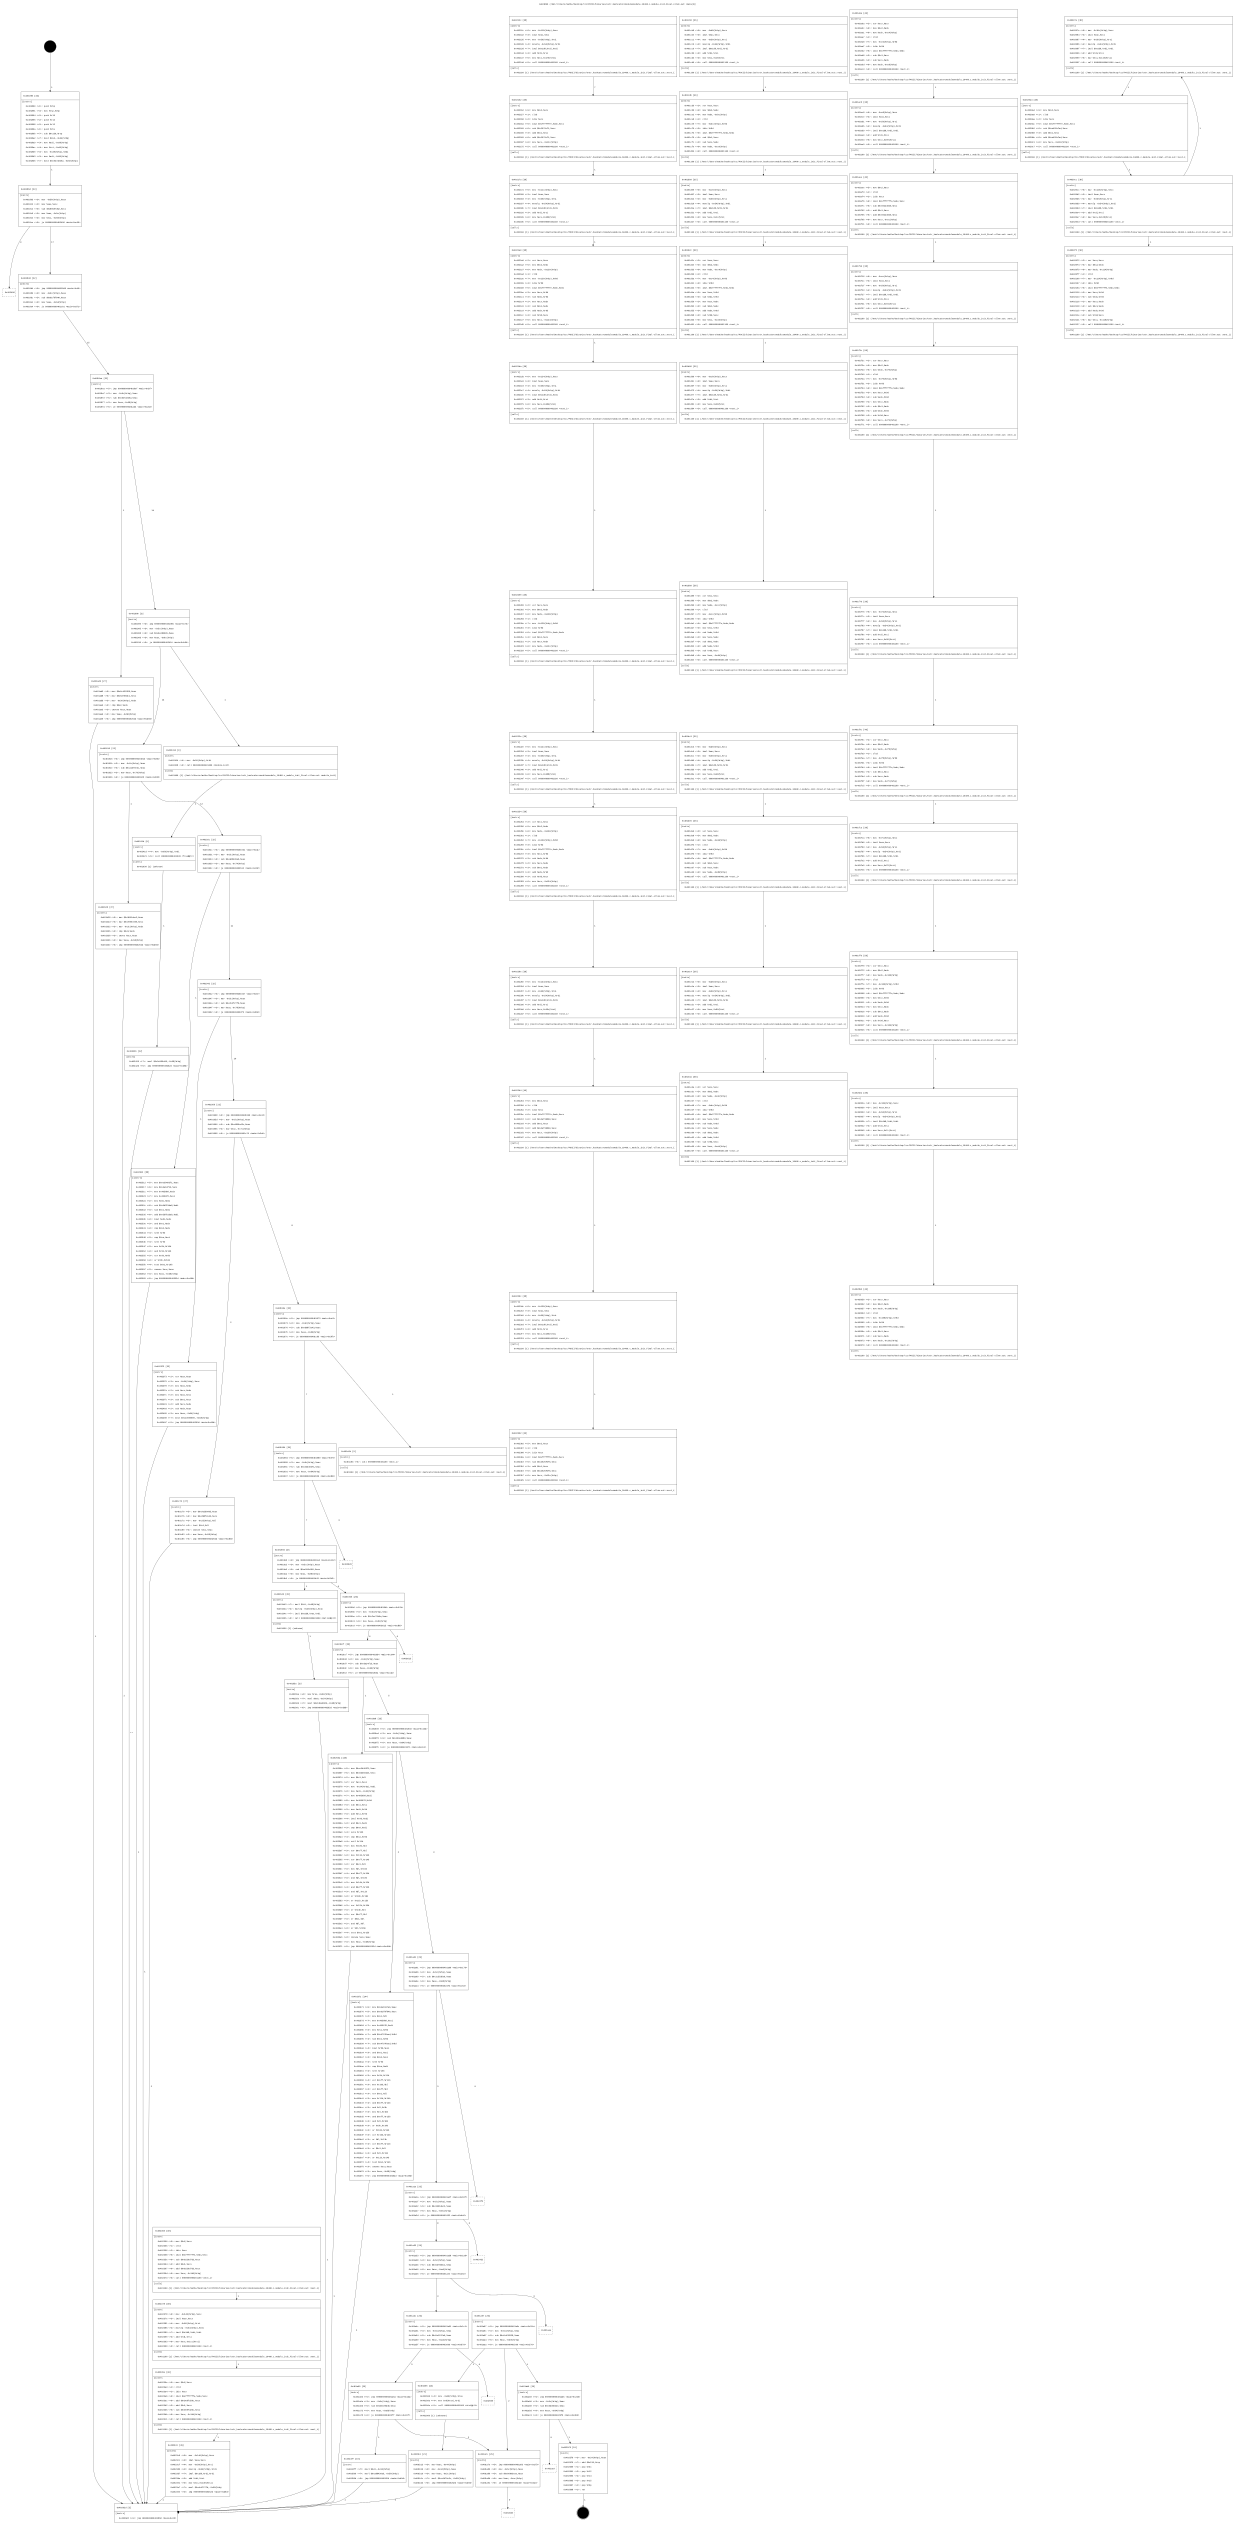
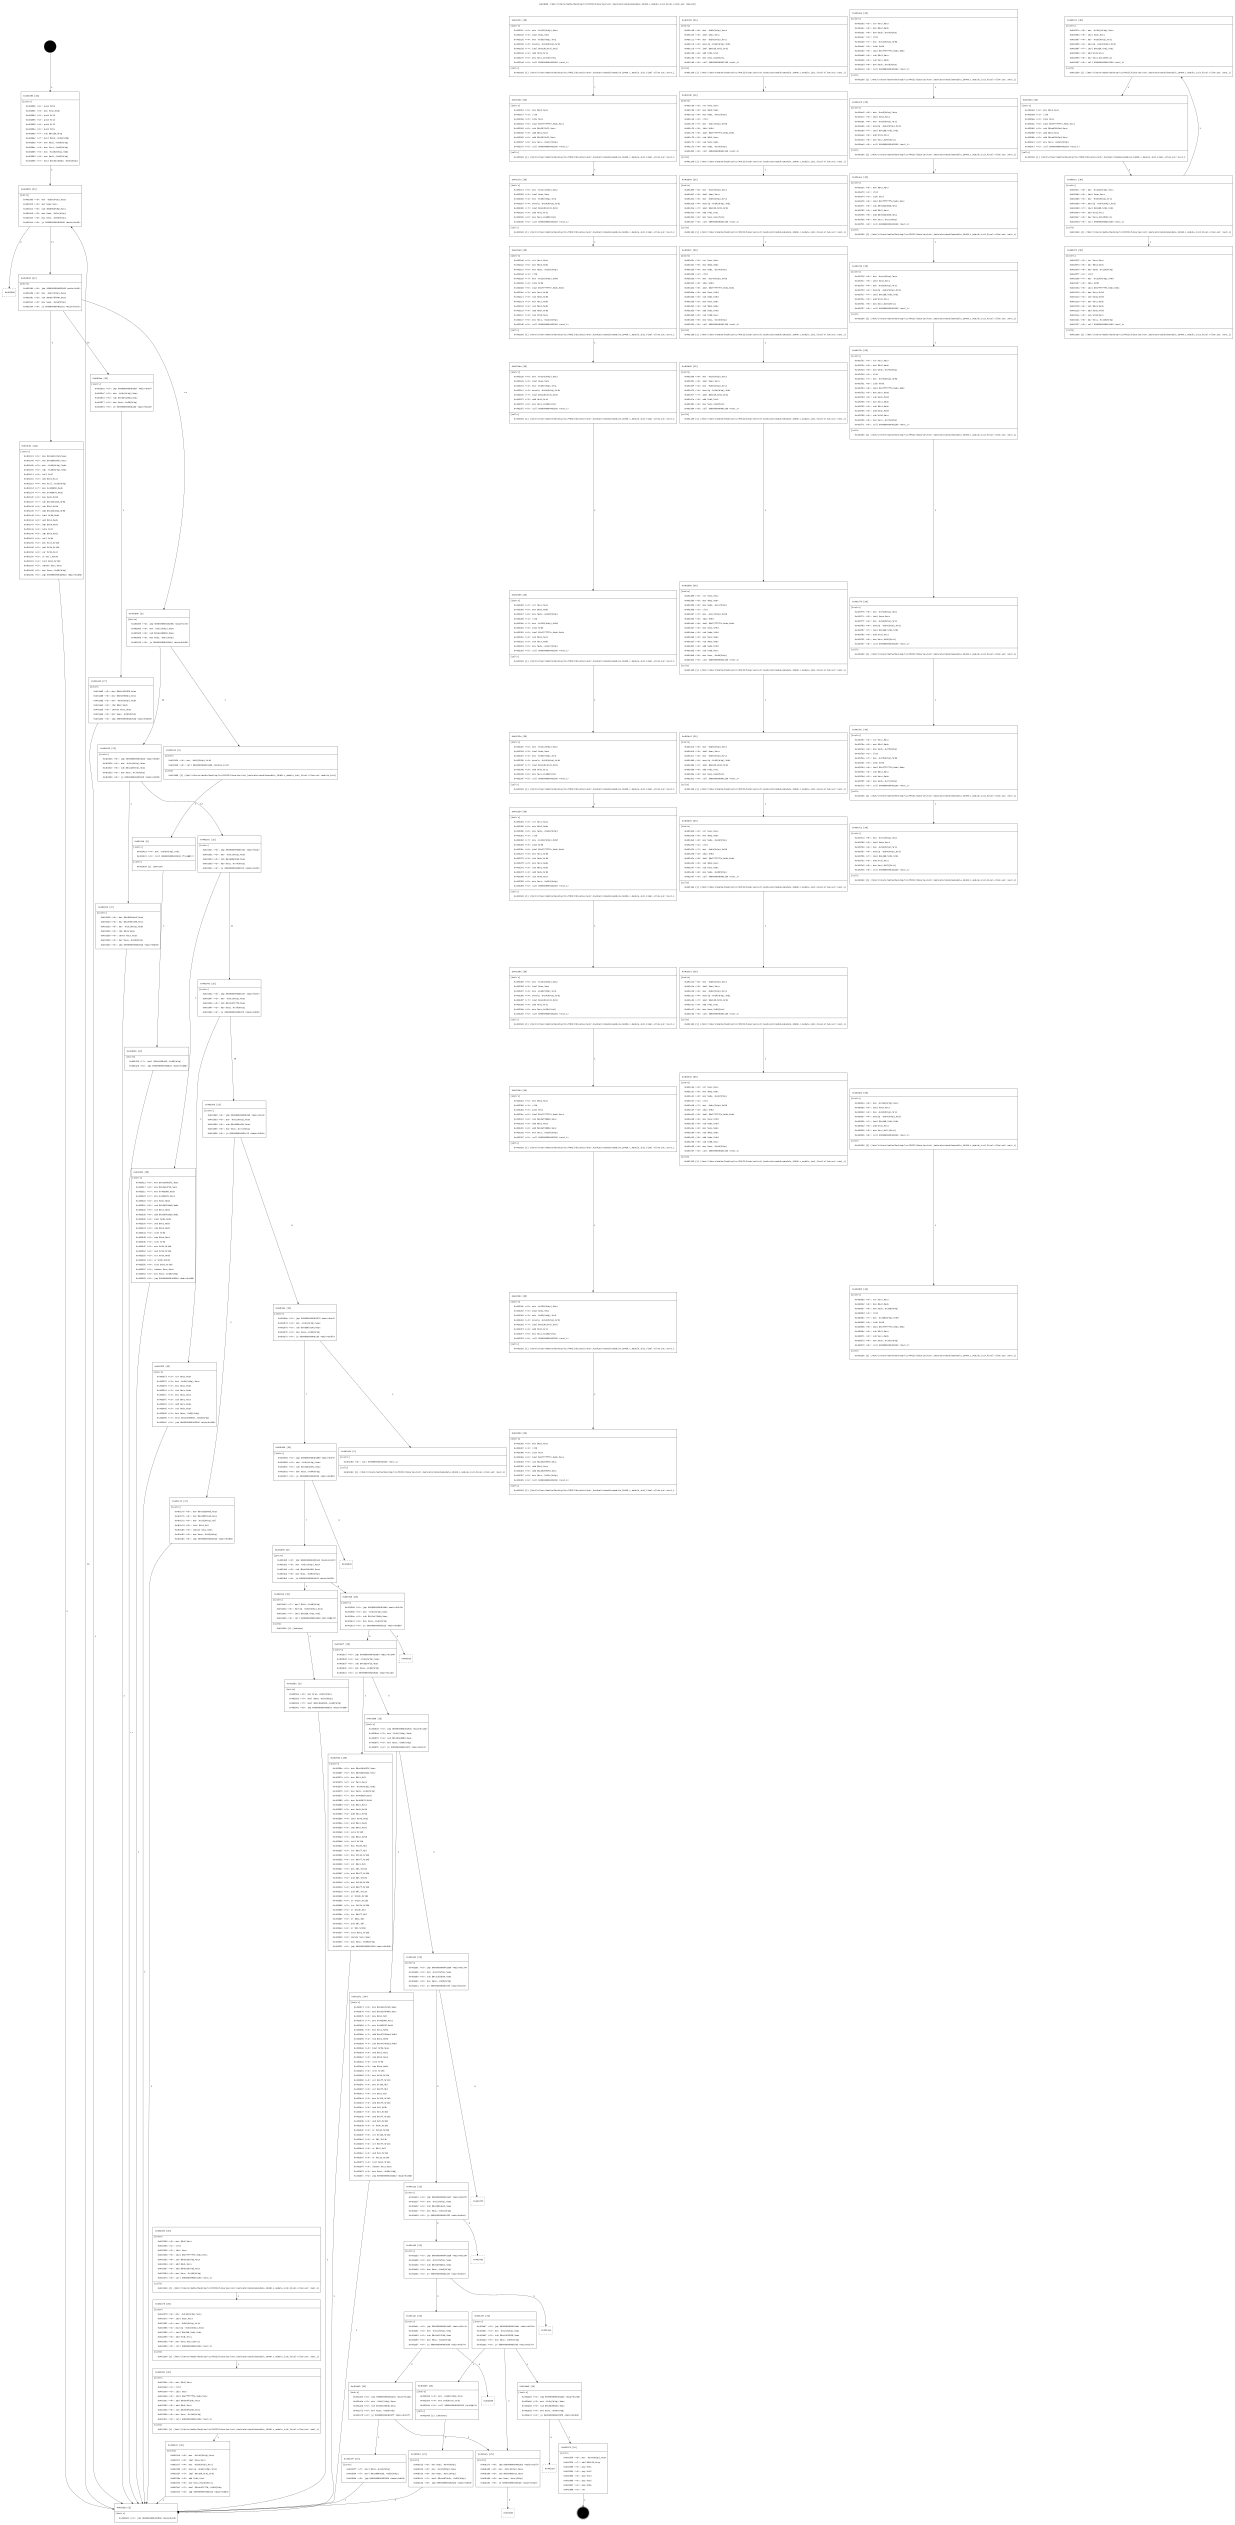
none -> (51, 510)
(140, 510) -> (182, 432)
none -> (763, 703)
(934, 998) -> none
none -> (86, 1374)
